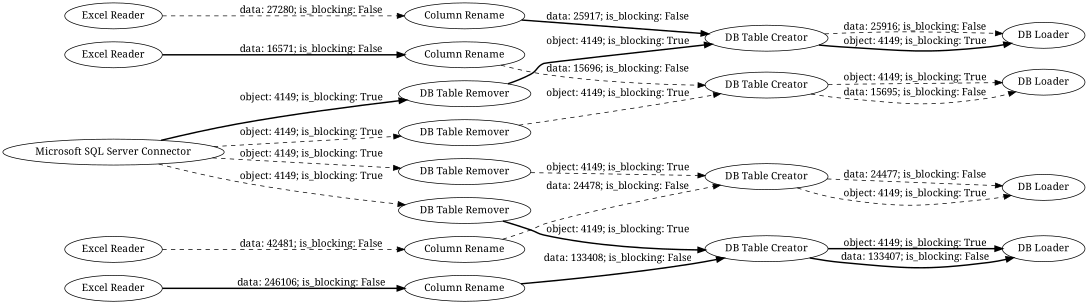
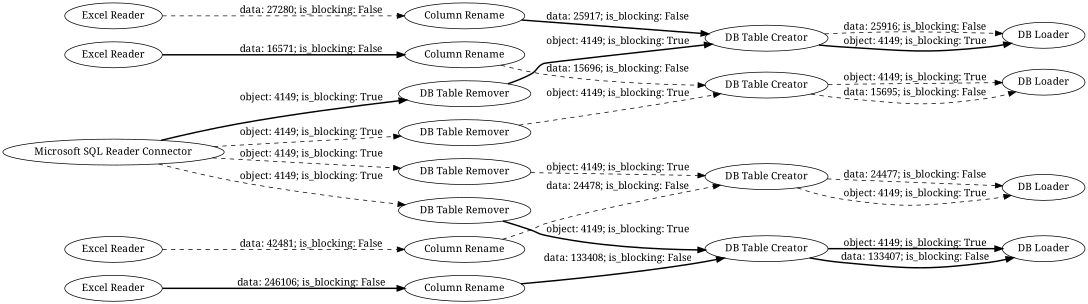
(114, 152) -> (114, 152)
